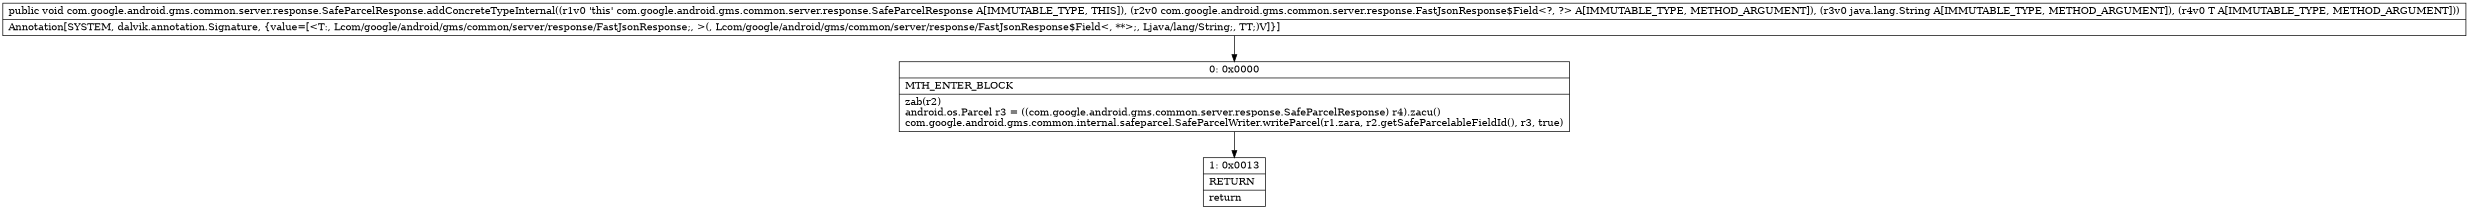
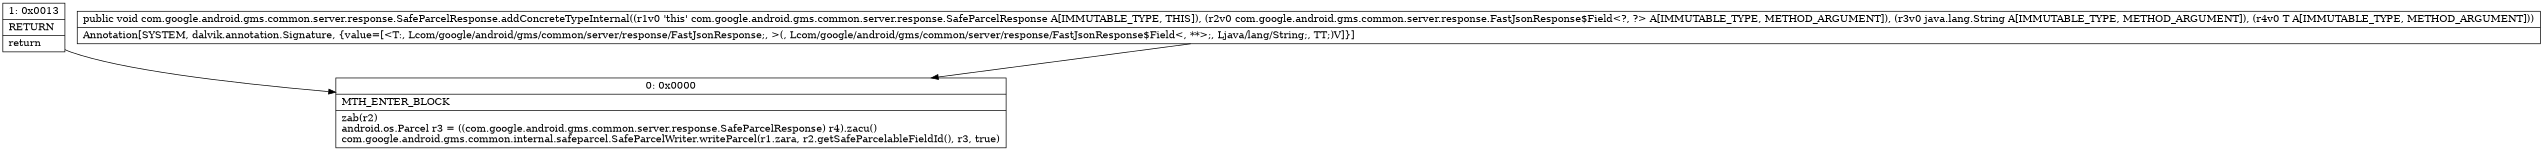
(1234, 141) -> (196, 77)
